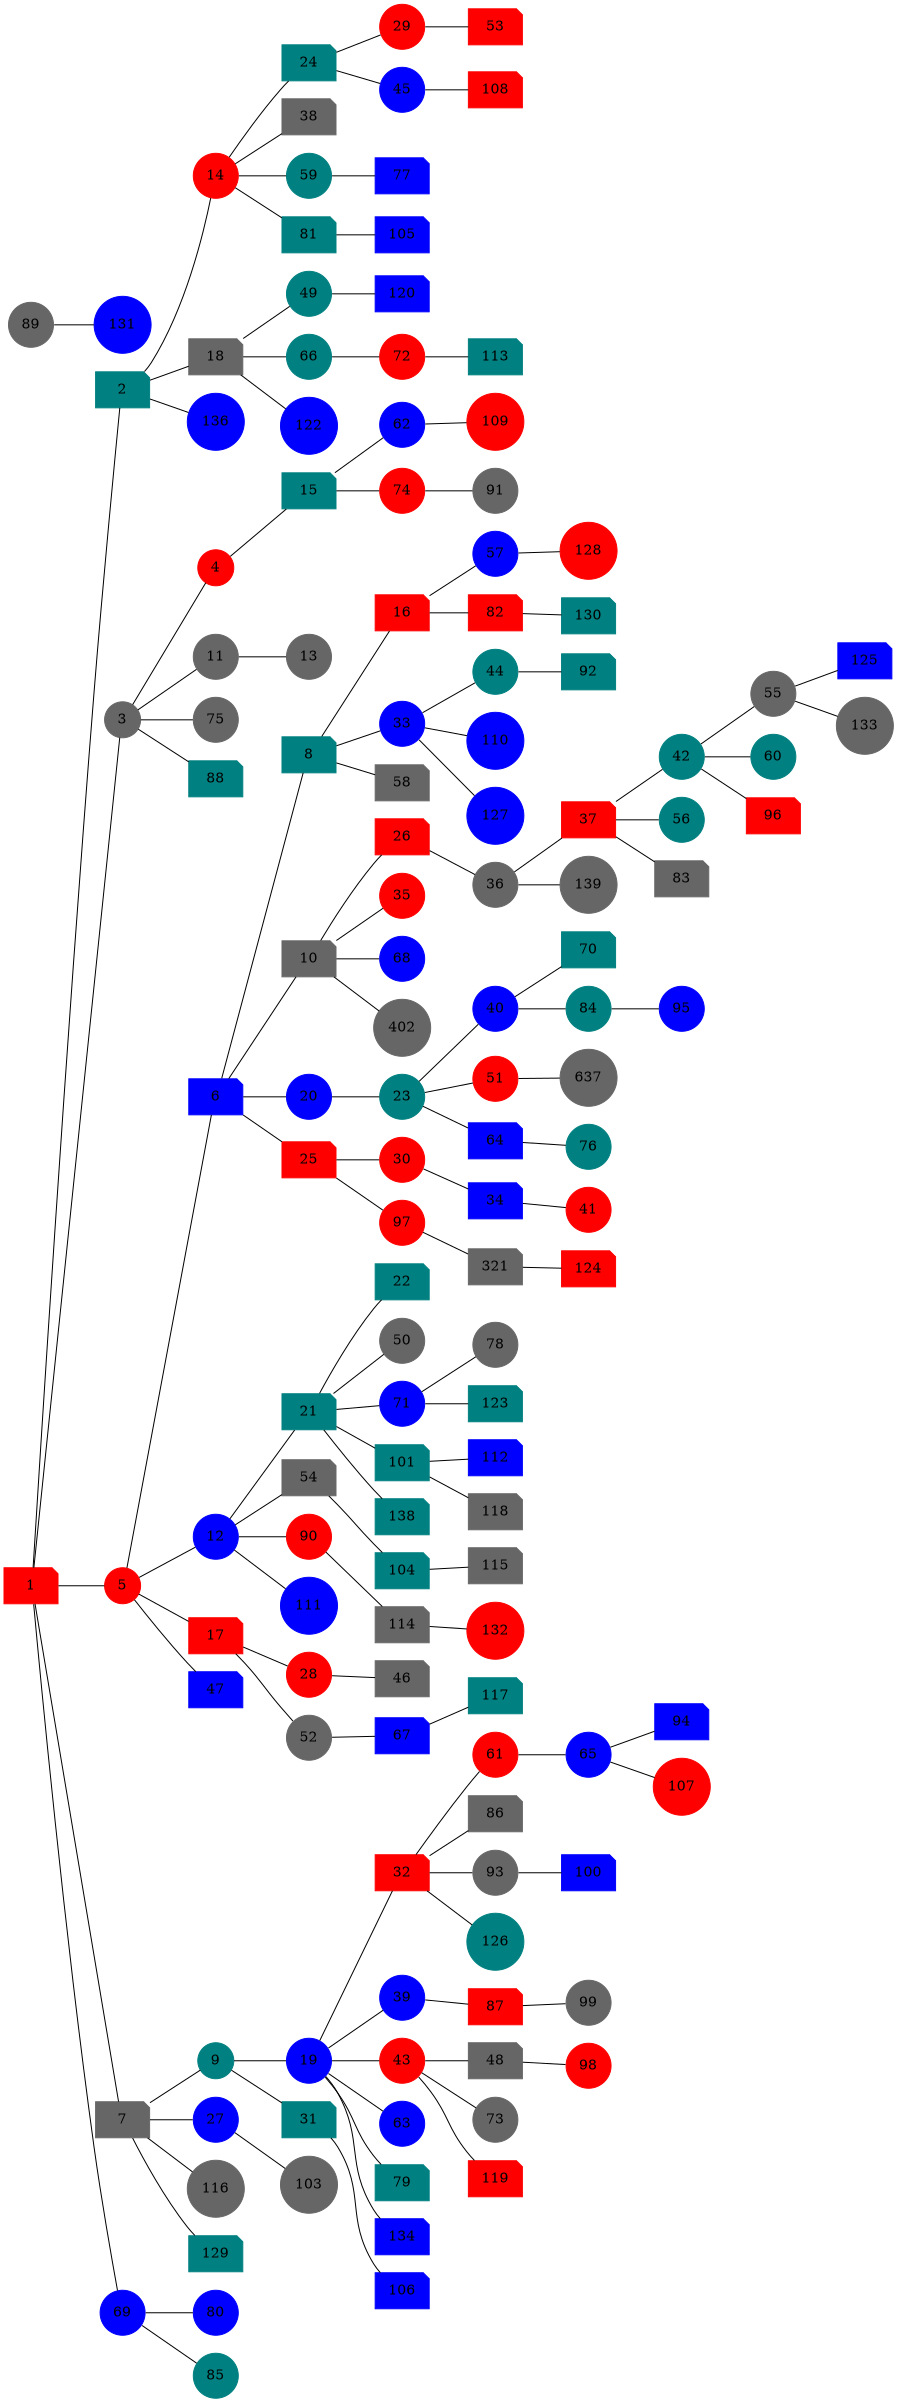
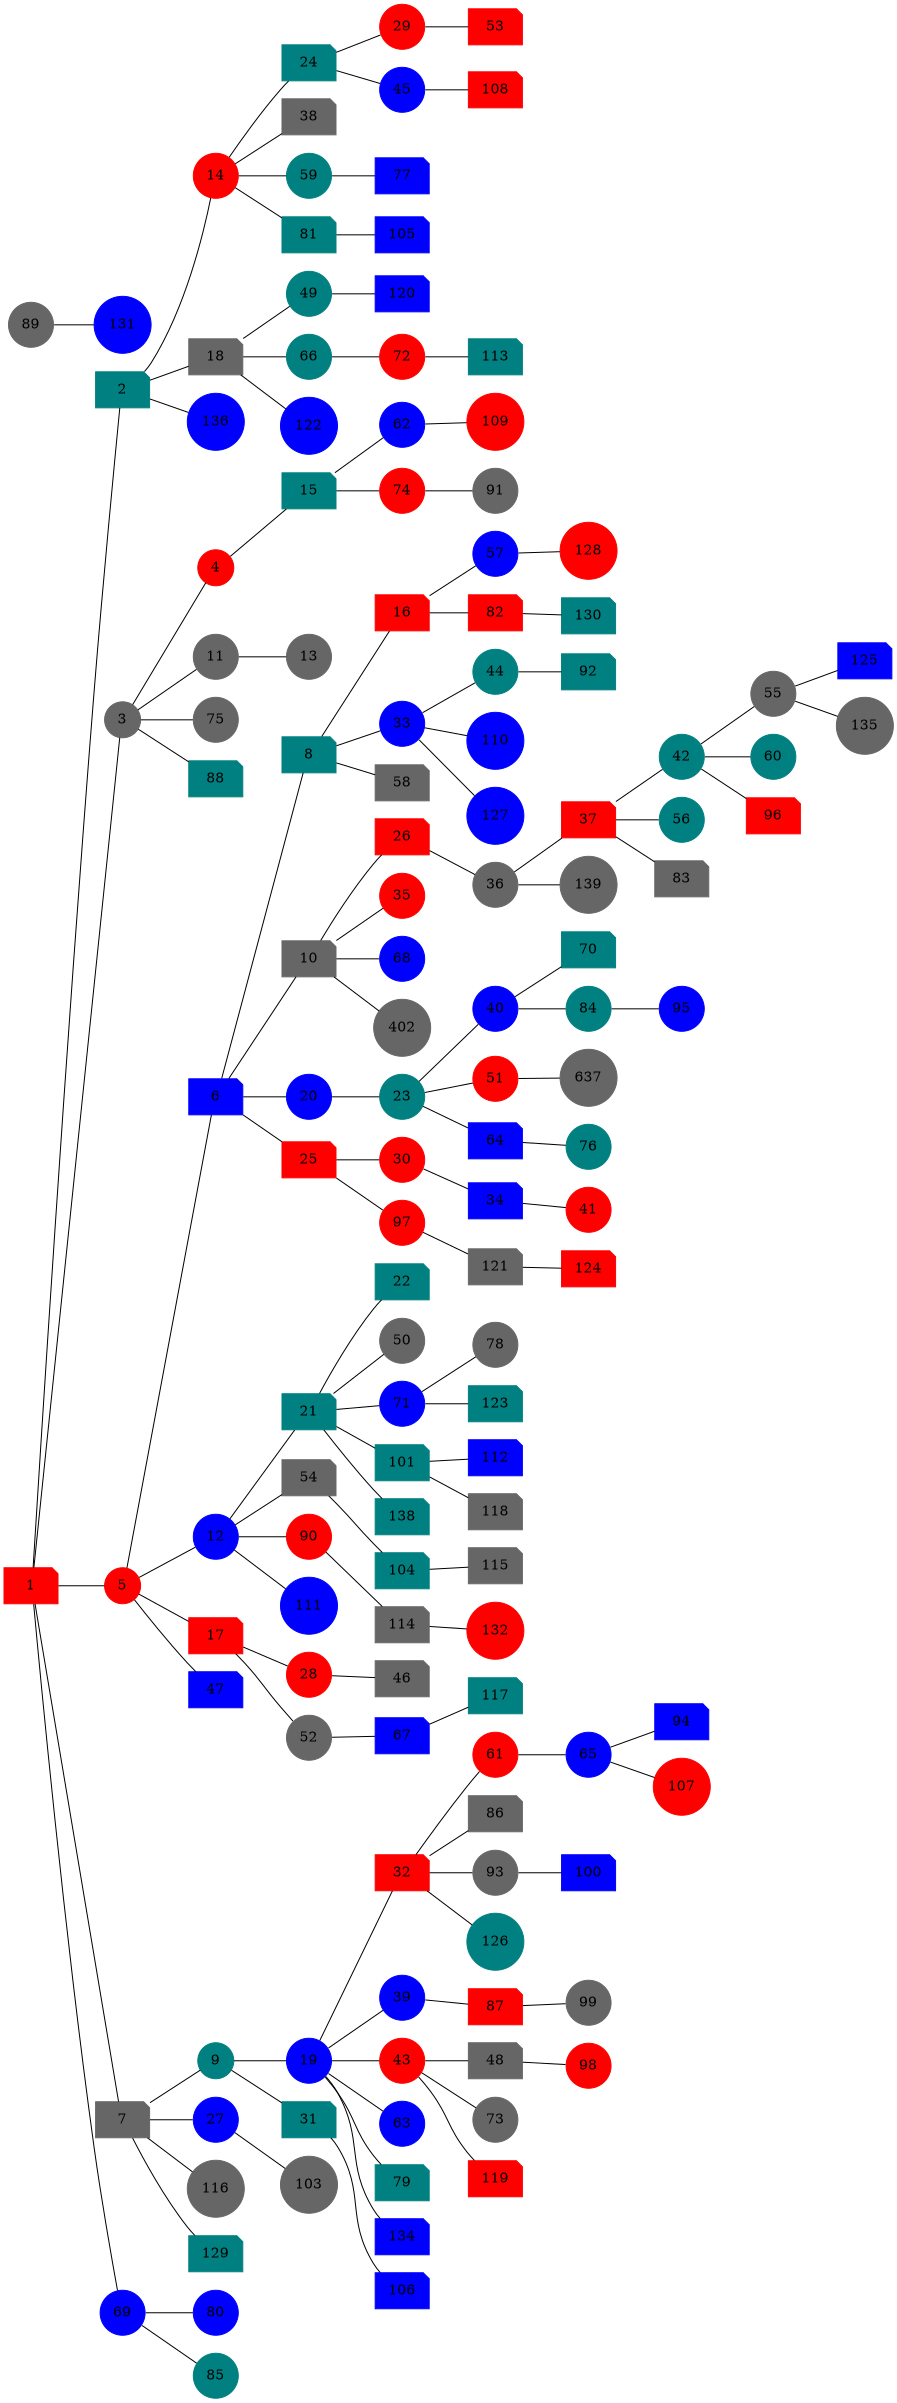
(865, 726) -> (865, 726)
(495, 1267) -> (495, 1267)
